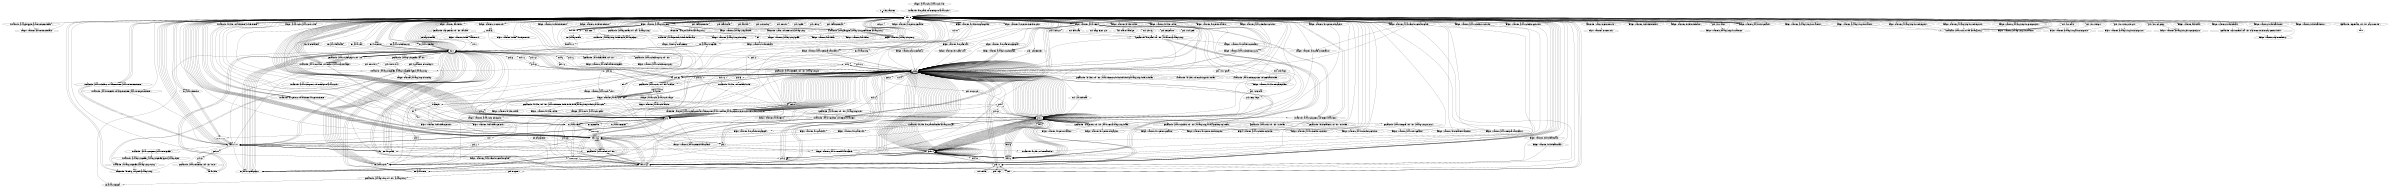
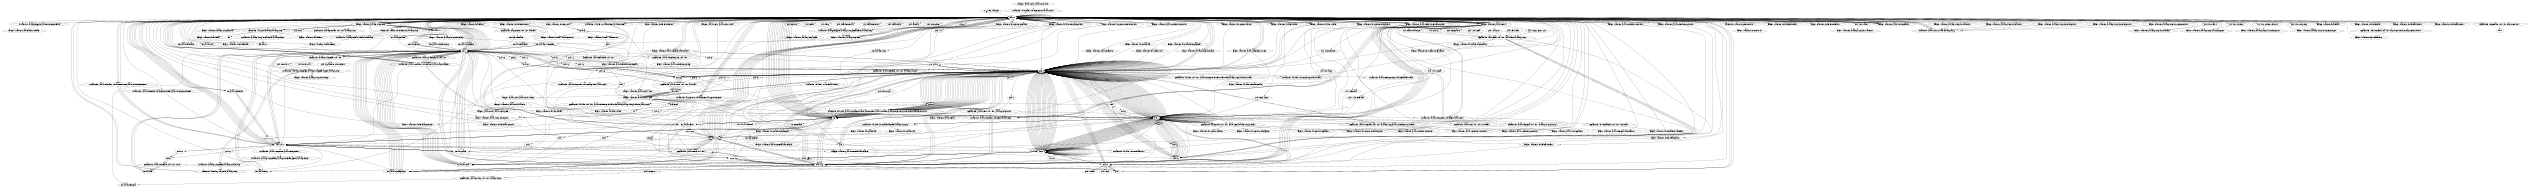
(889, 78) -> none
(618, 125) -> (745, 125)
none -> (228, 152)
(490, 158) -> none
